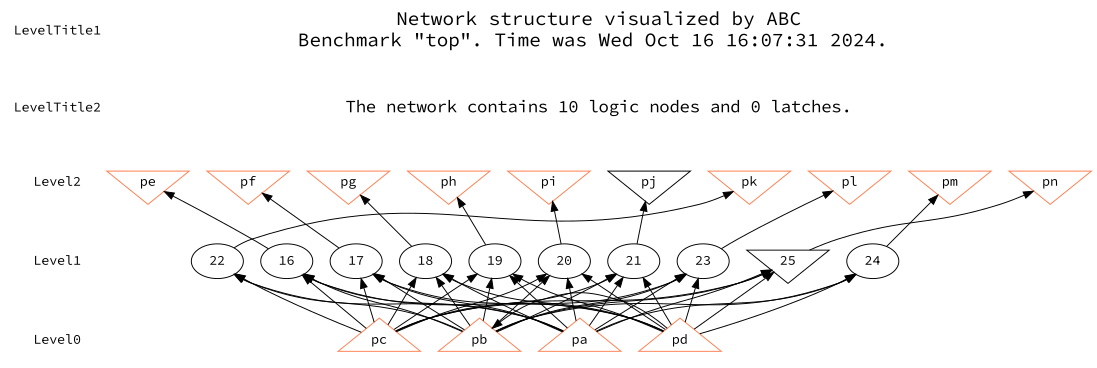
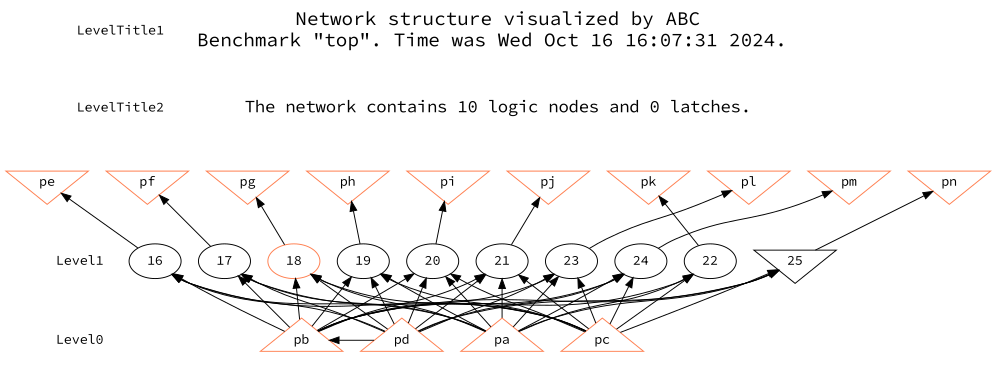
(57, 182) -> none
(649, 182) -> (548, 182)
(426, 261) -> (294, 261)
none -> (617, 311)
